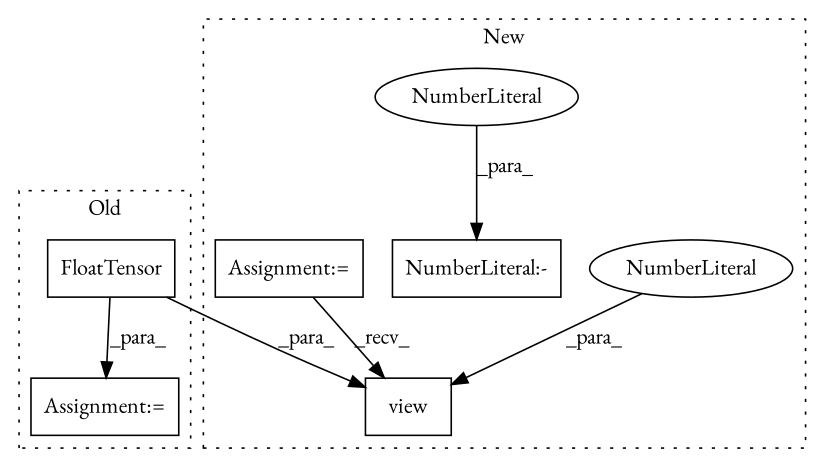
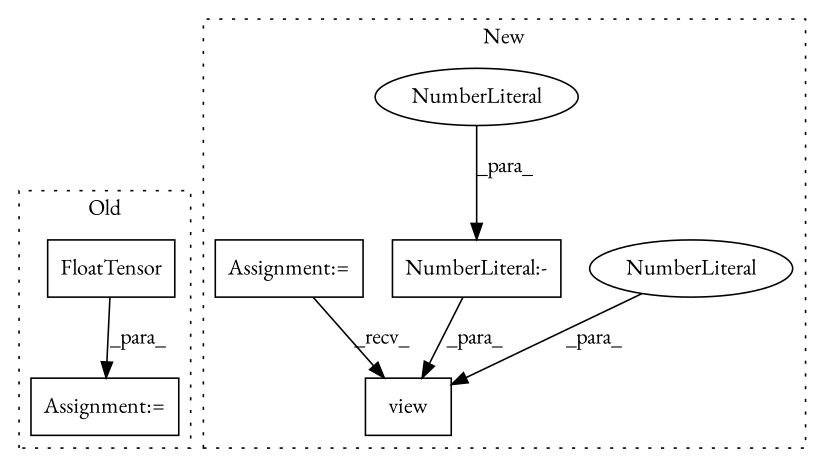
(258, 340) -> (446, 330)
